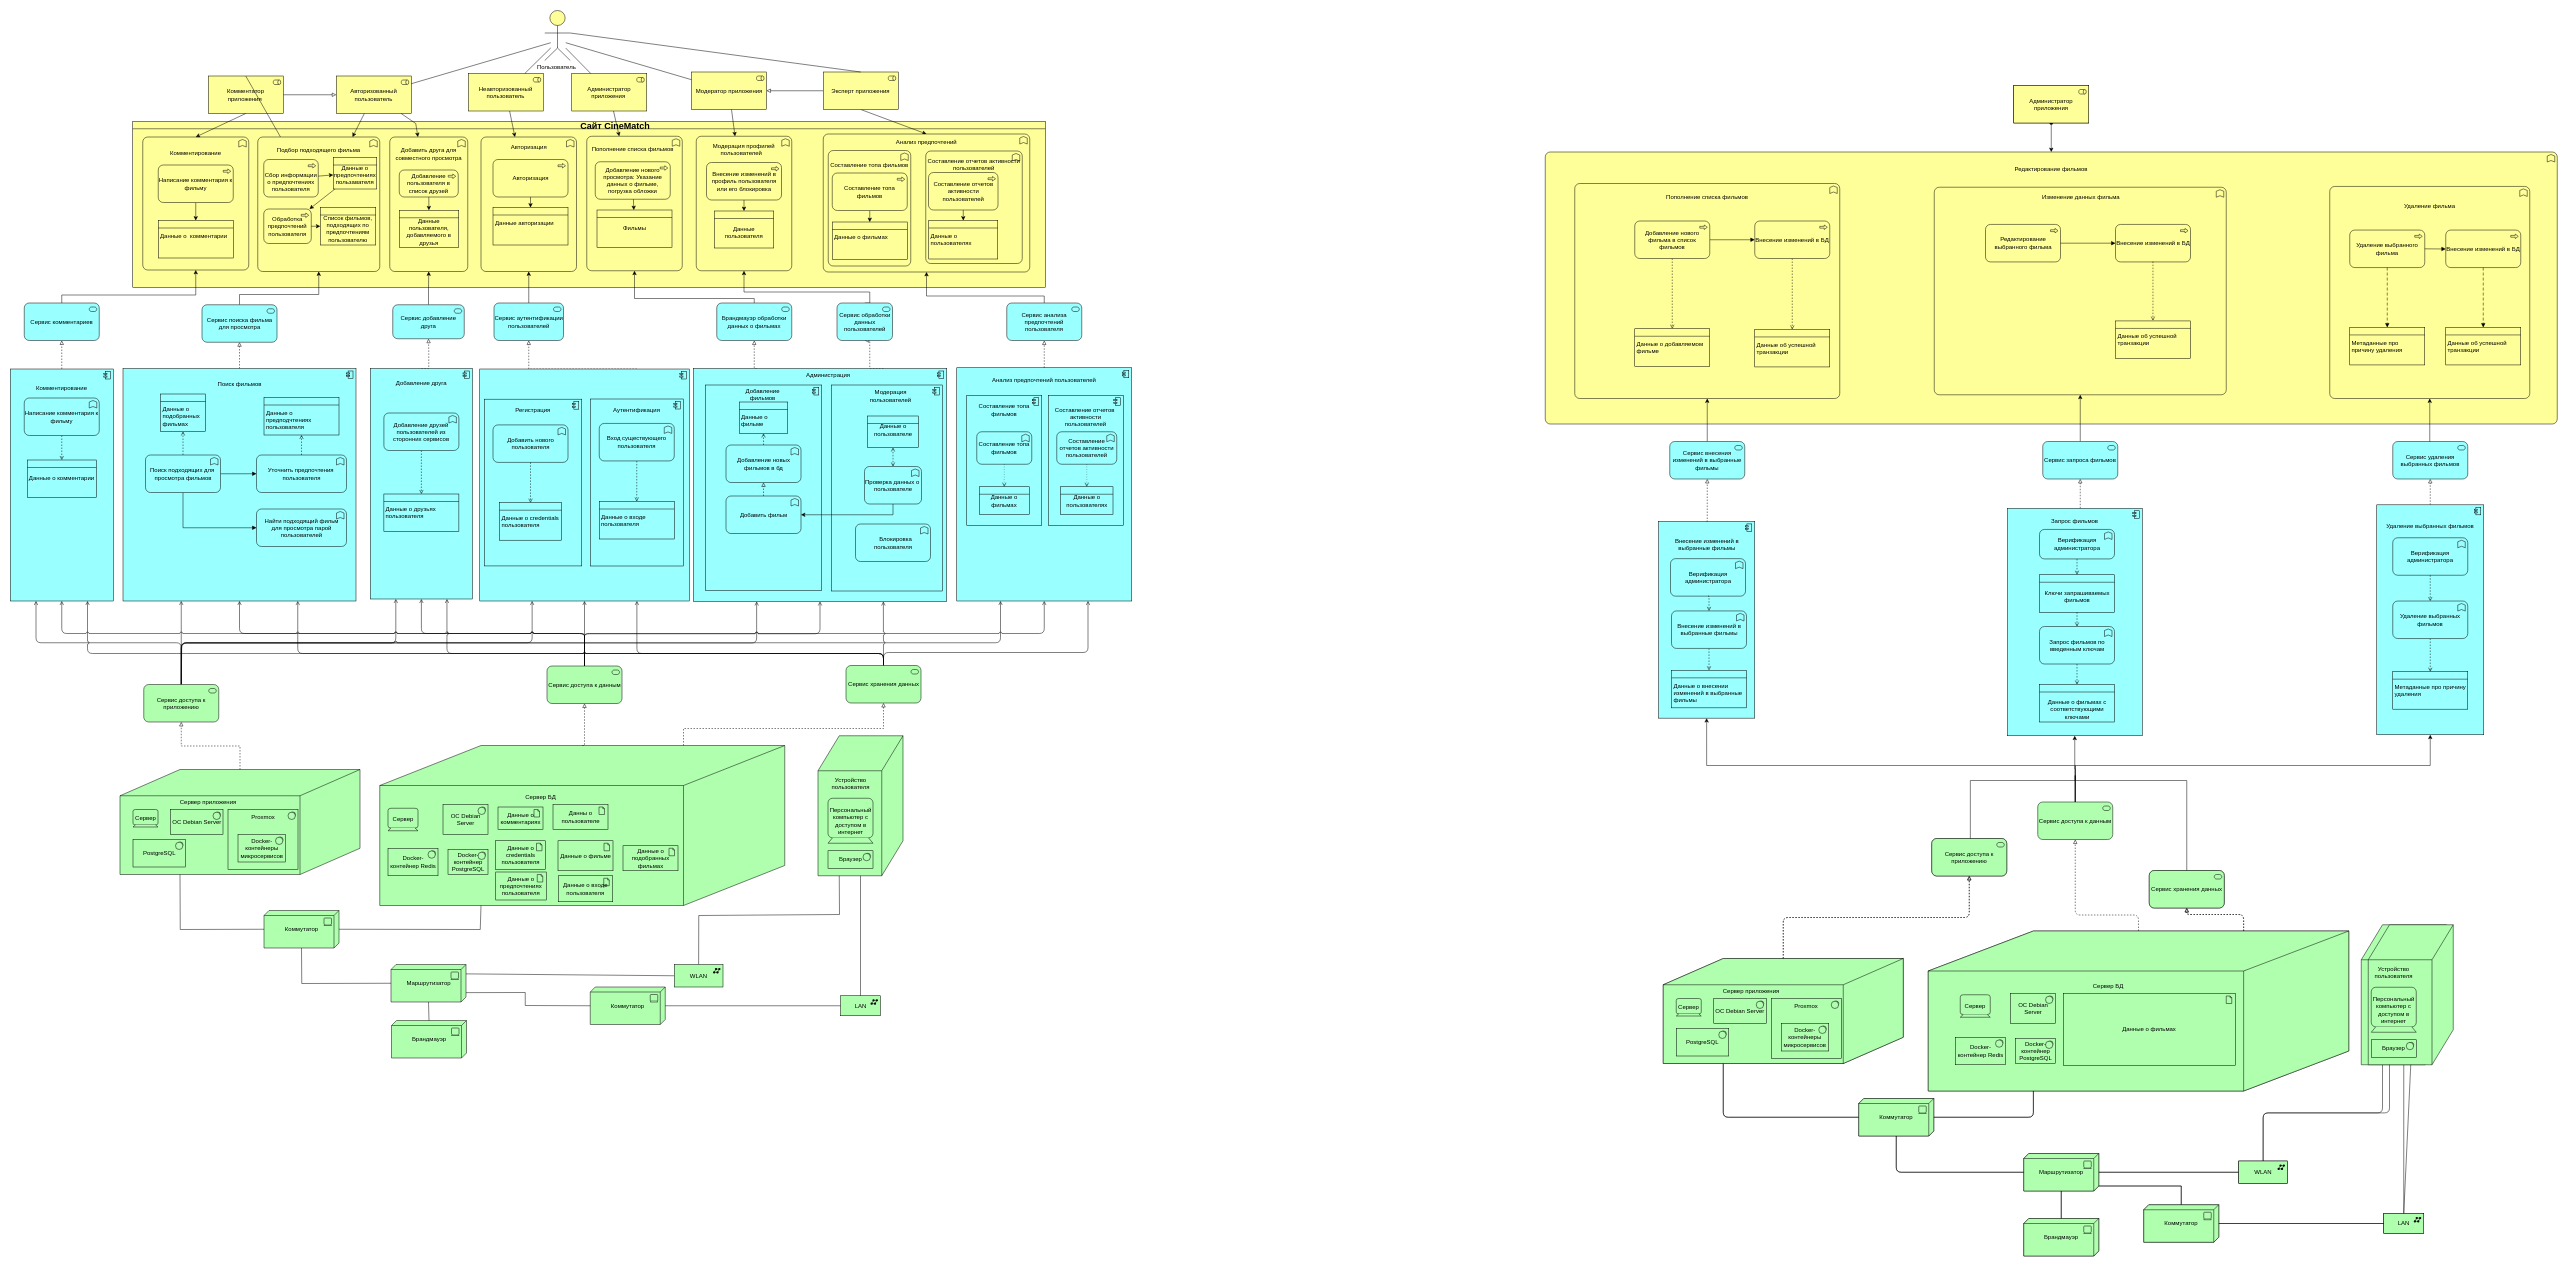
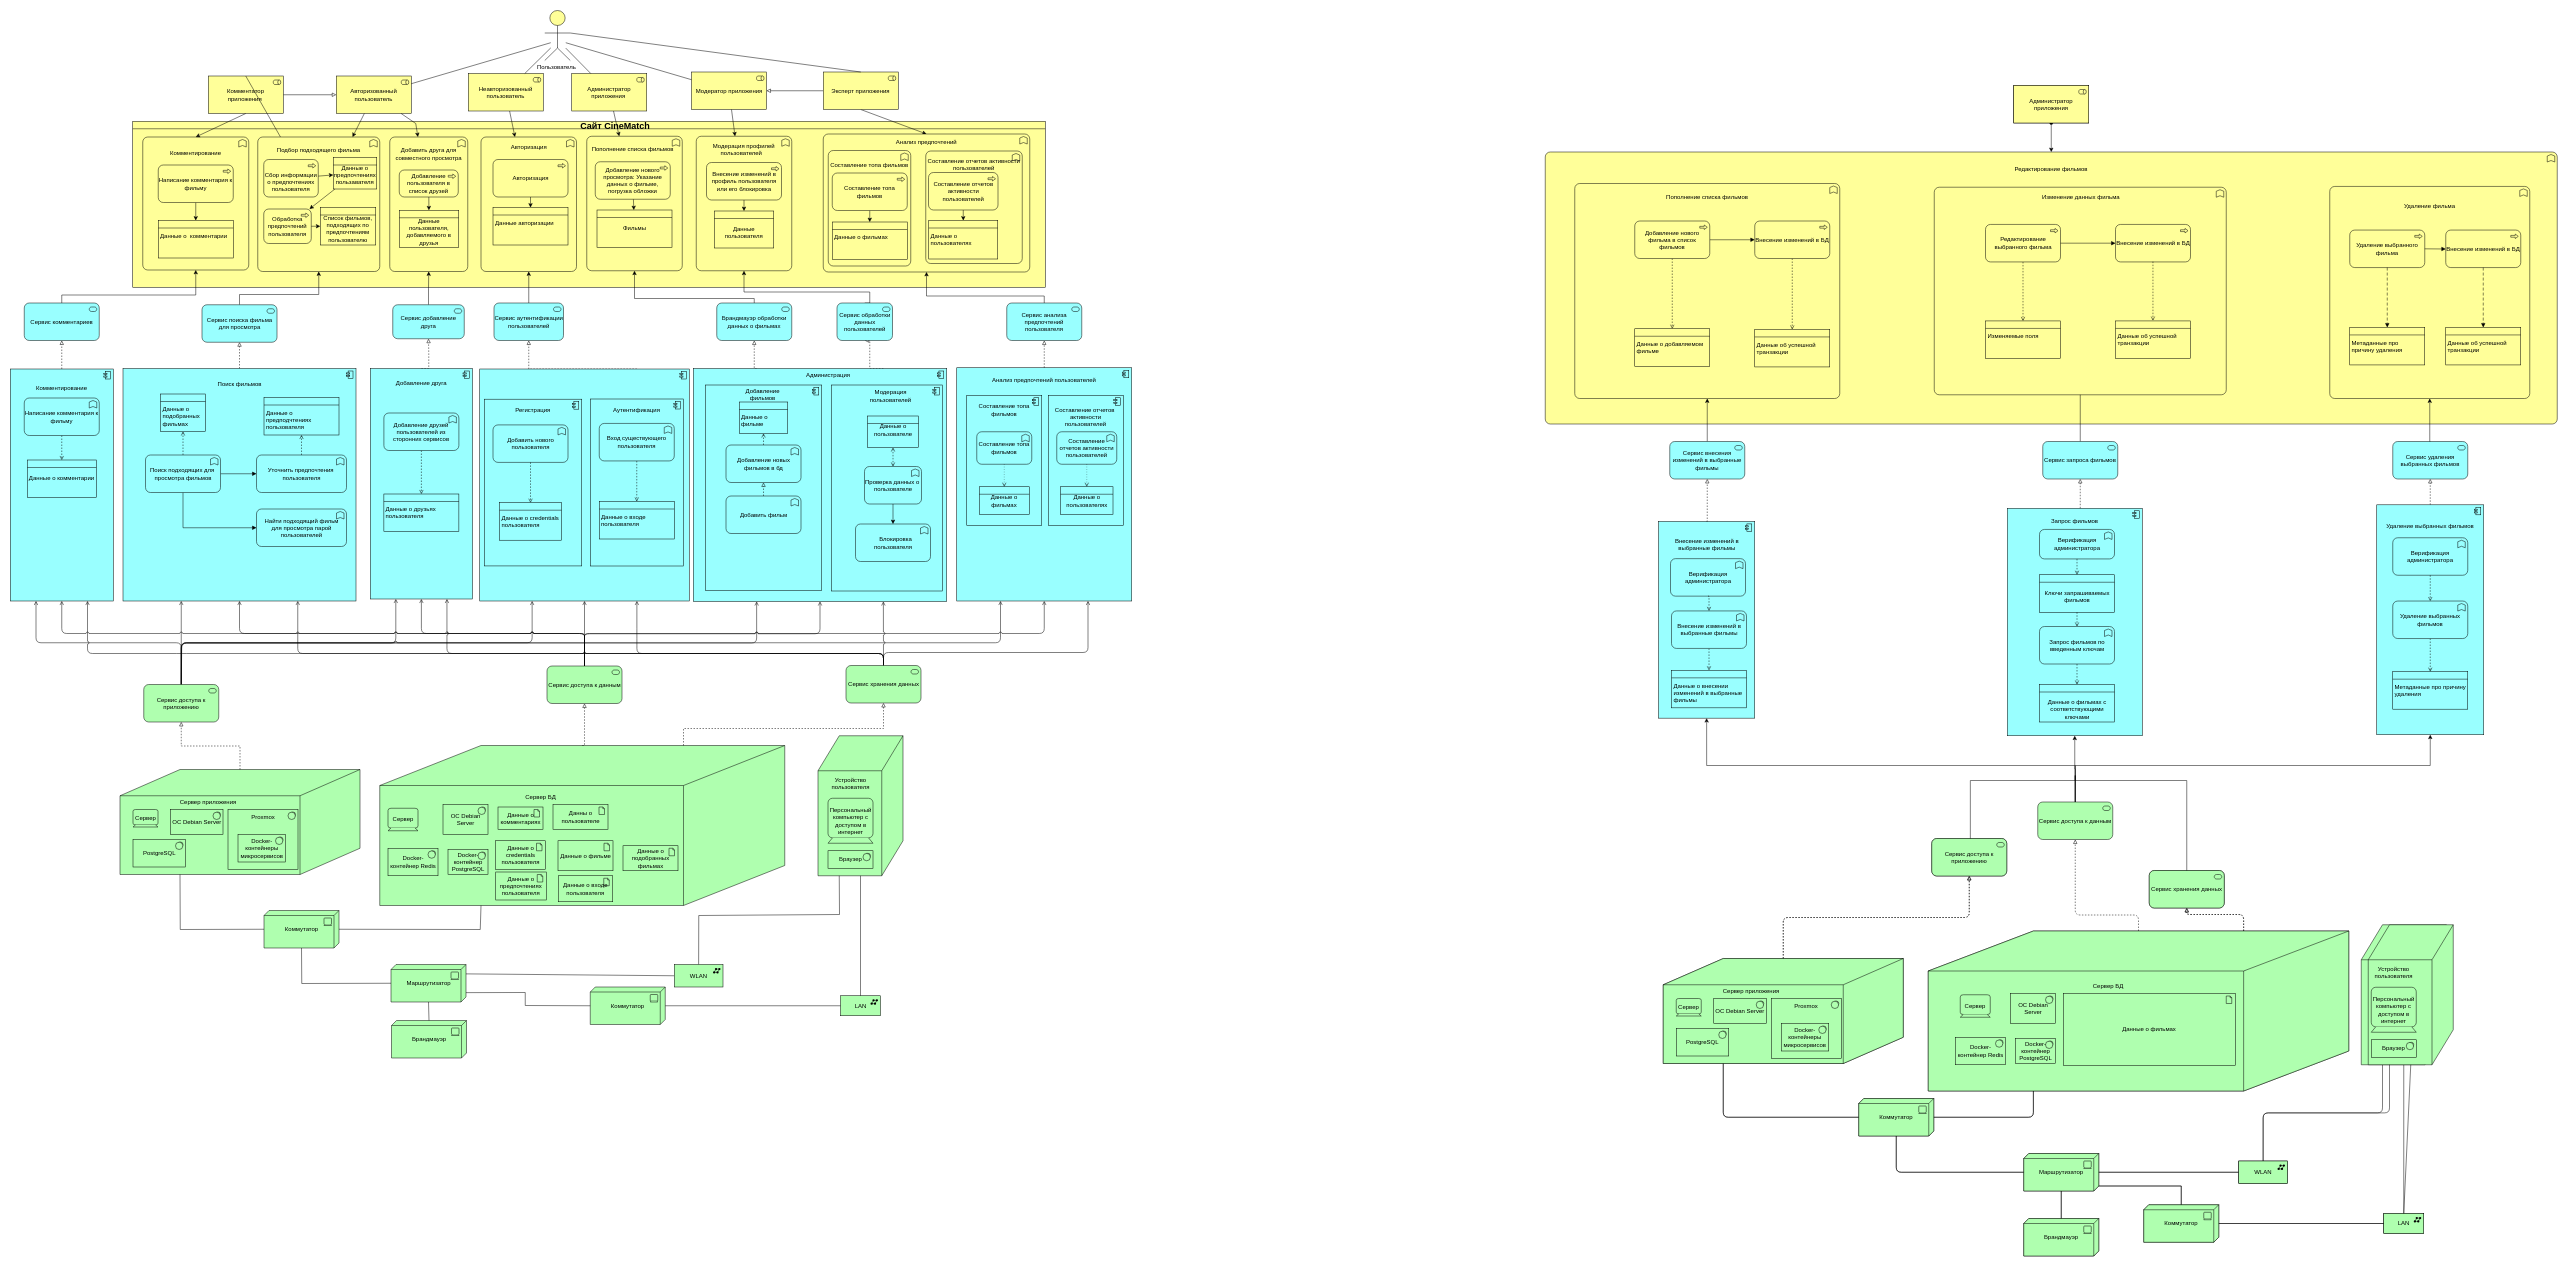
none -> (2023, 318)
none -> (2023, 339)
(2080, 399) -> (2080, 398)
(805, 515) -> (893, 520)
